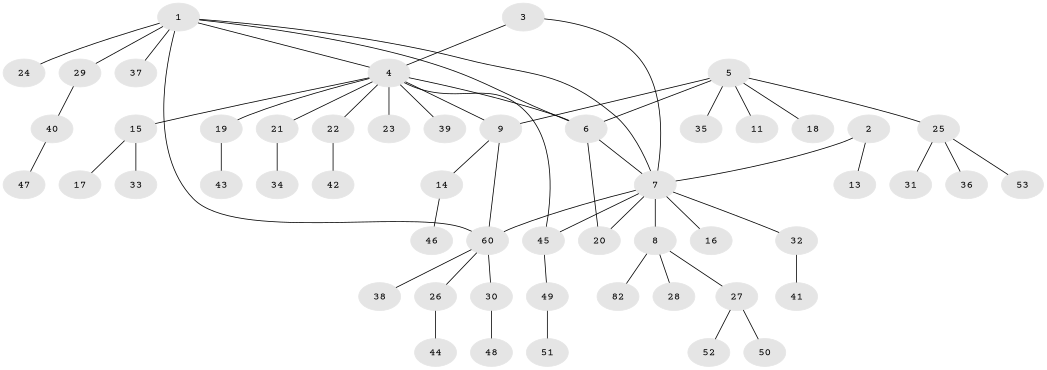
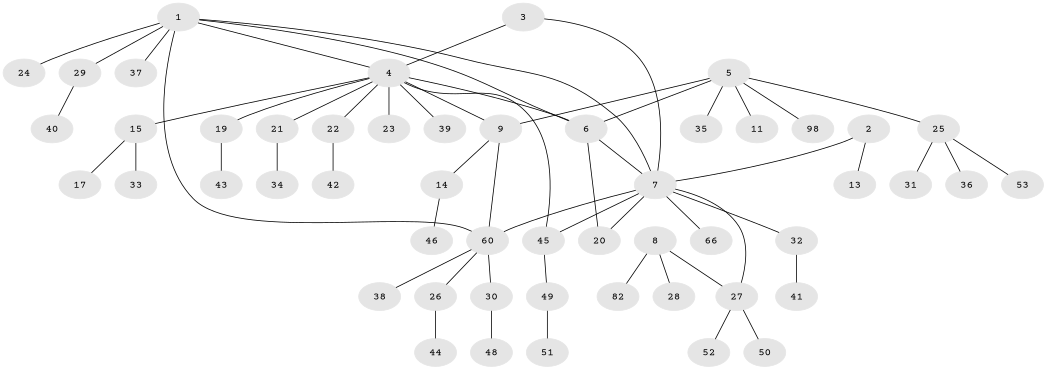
(813, 129) -> (813, 129)
(24, 185) -> none
(655, 213) -> (736, 222)
(711, 241) -> (711, 241)
